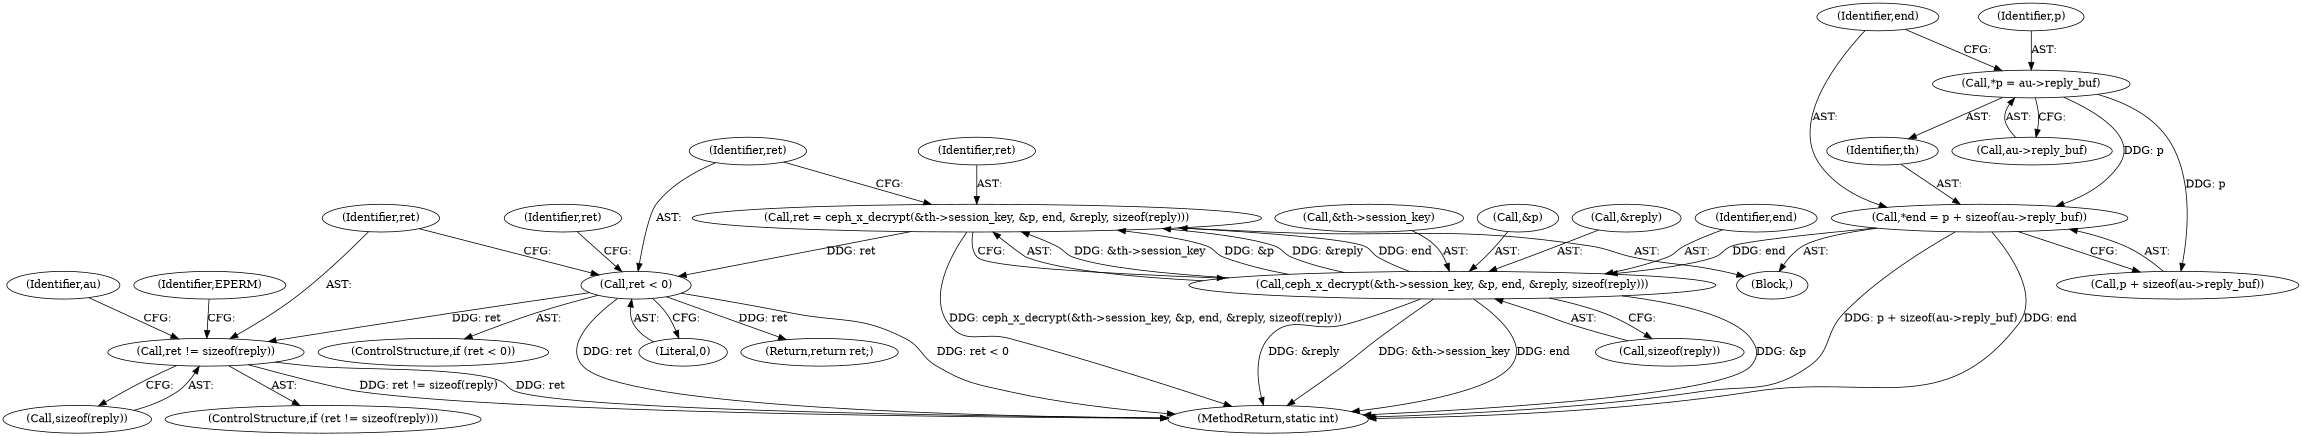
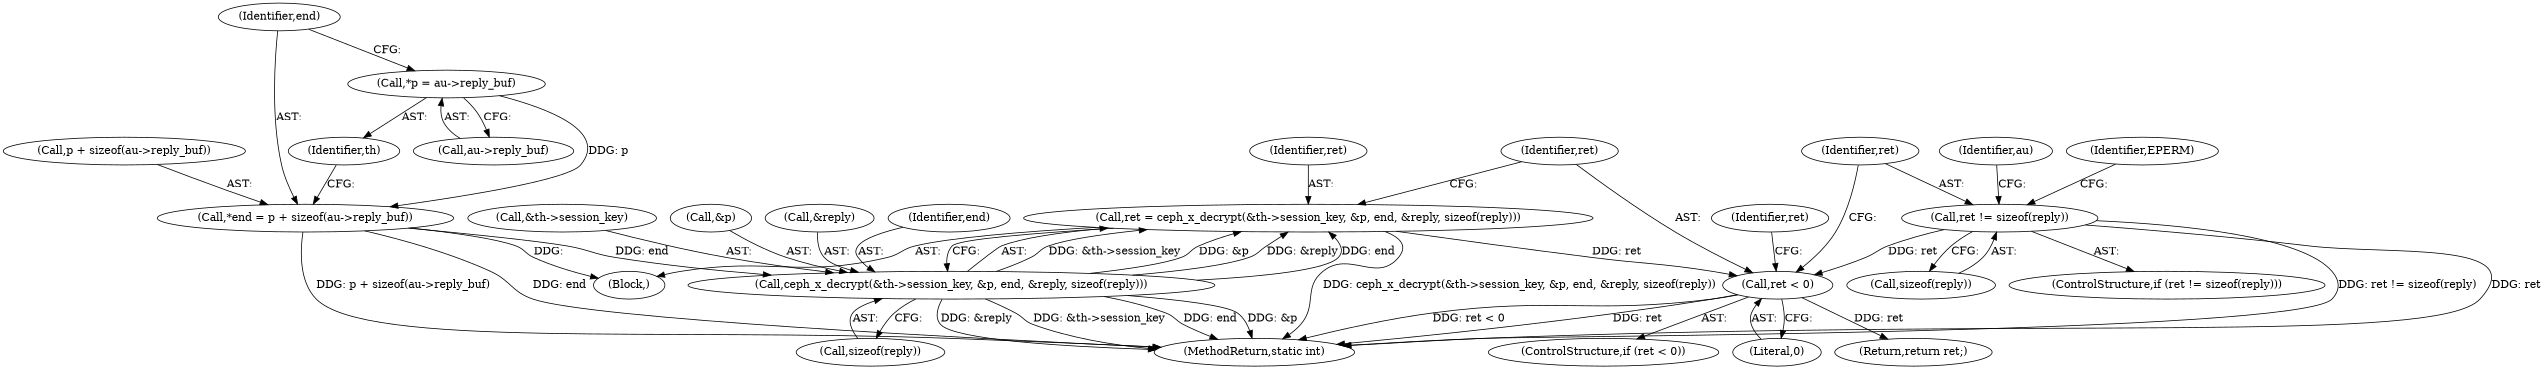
(2031, 17) -> none
(2178, 158) -> none
(1951, 185) -> (343, 185)
(2075, 251) -> none
(1818, 252) -> (550, 252)
(433, 316) -> (1882, 249)
